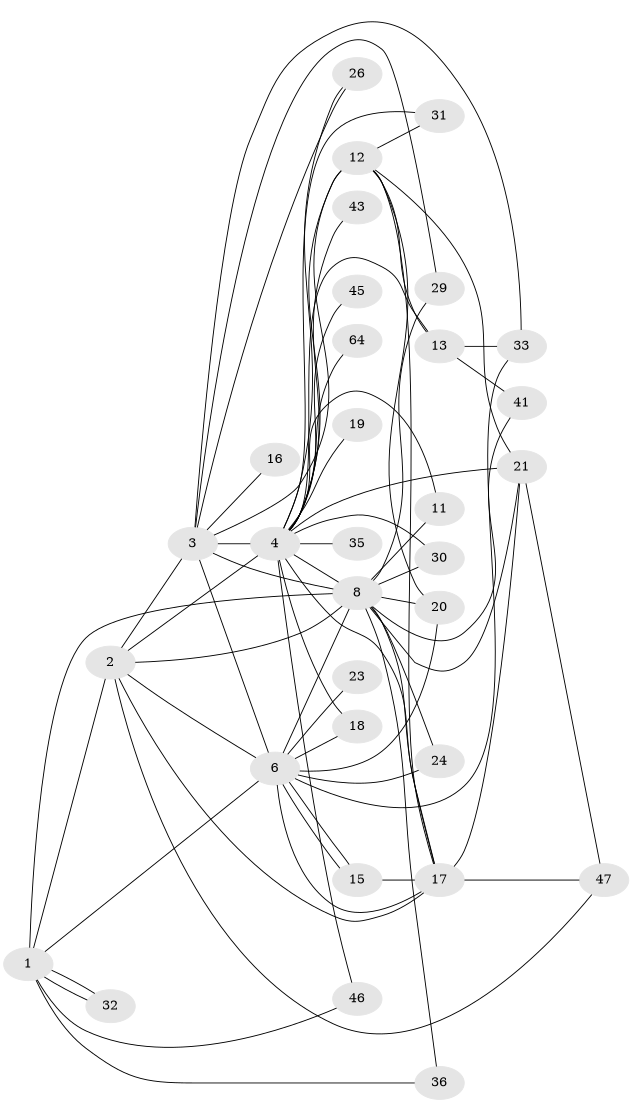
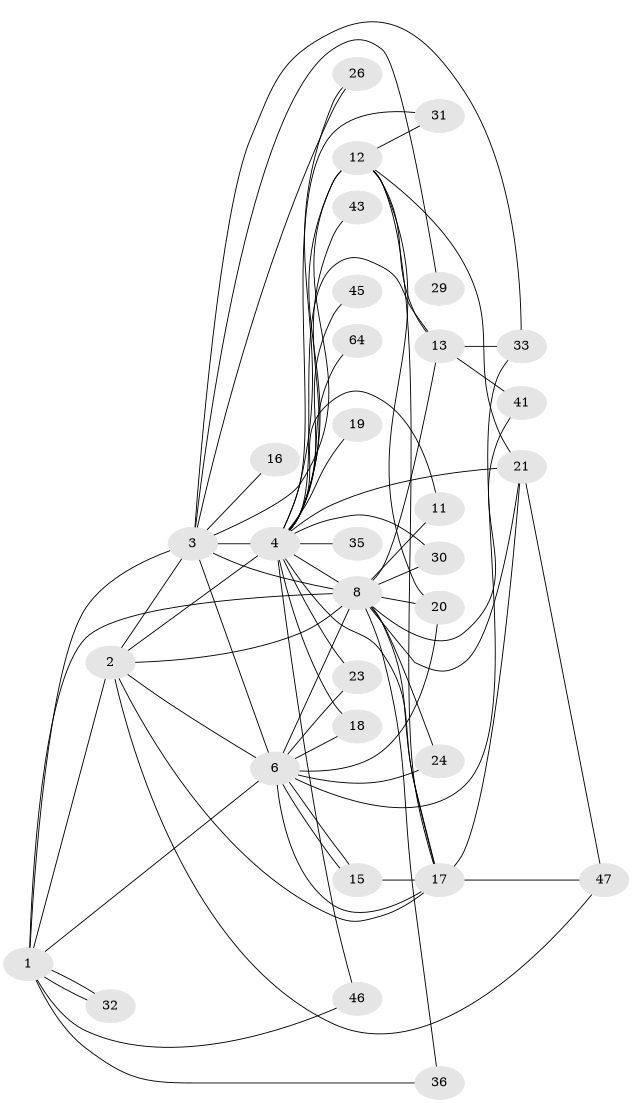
(401, 442) -> (405, 502)
none -> (311, 613)
none -> (70, 647)
